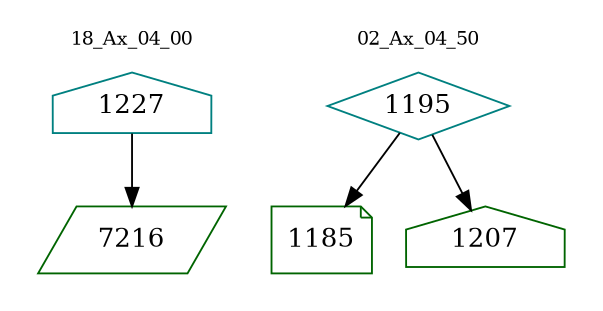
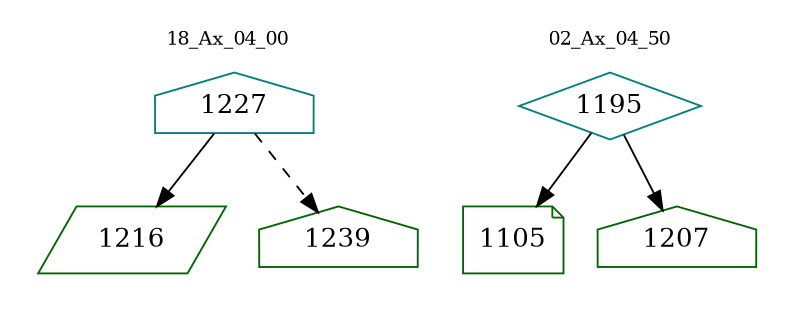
(132, 240) -> (132, 240)
(322, 240) -> (513, 240)
none -> (338, 240)
